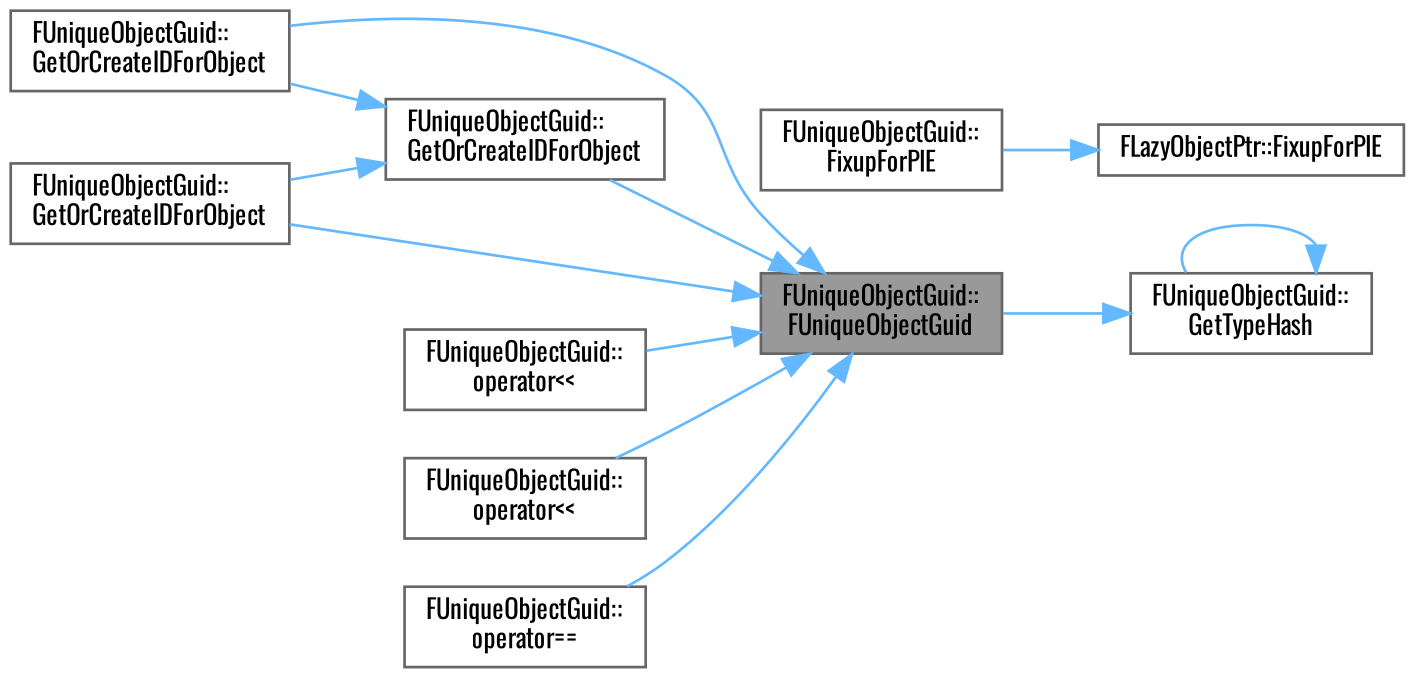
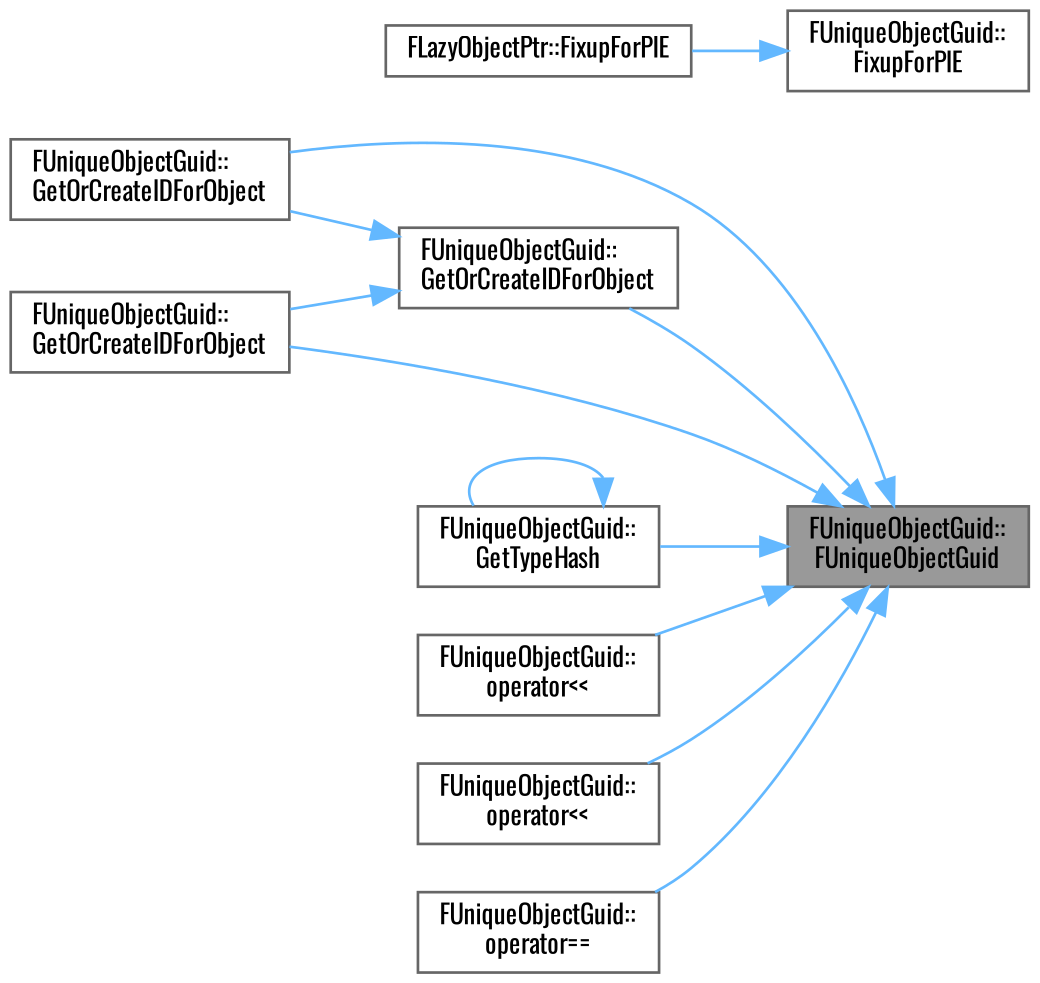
(1037, 150) -> (726, 51)
(1053, 313) -> (710, 547)
